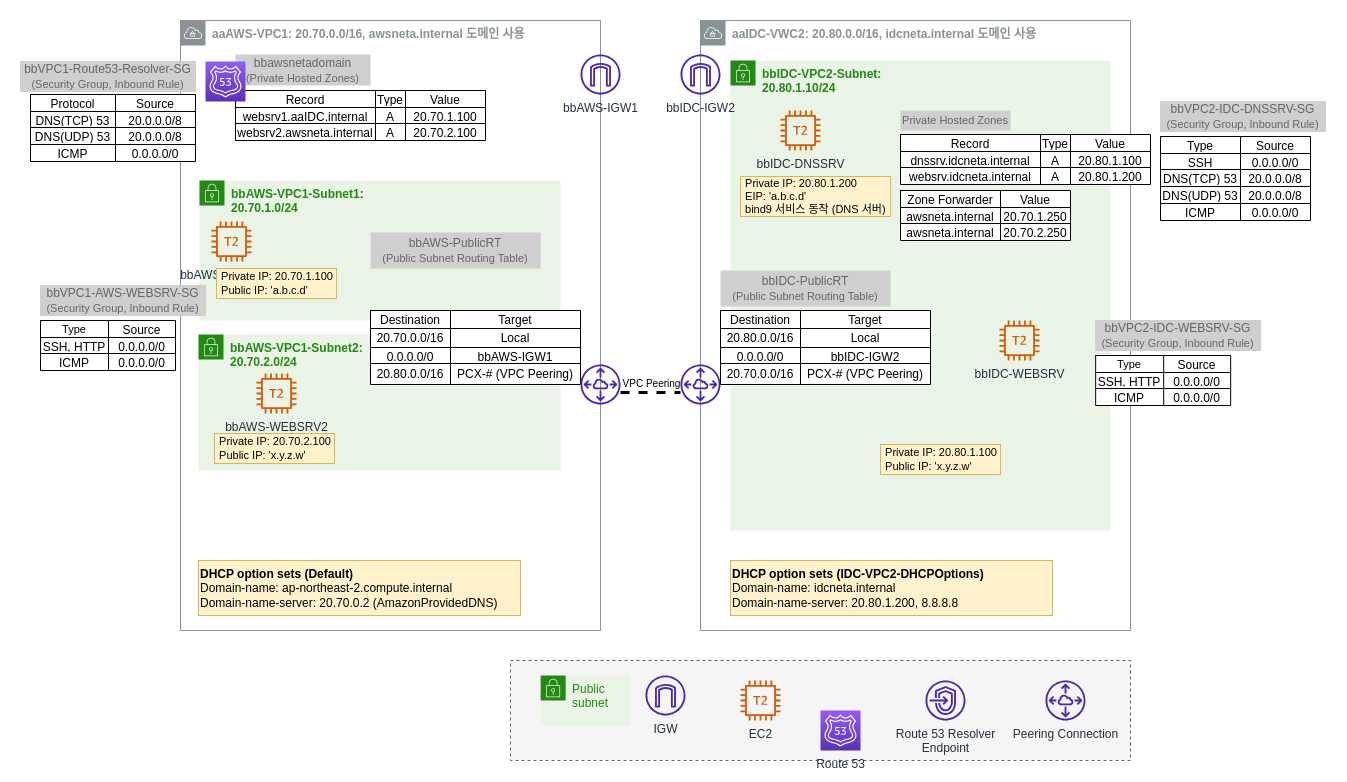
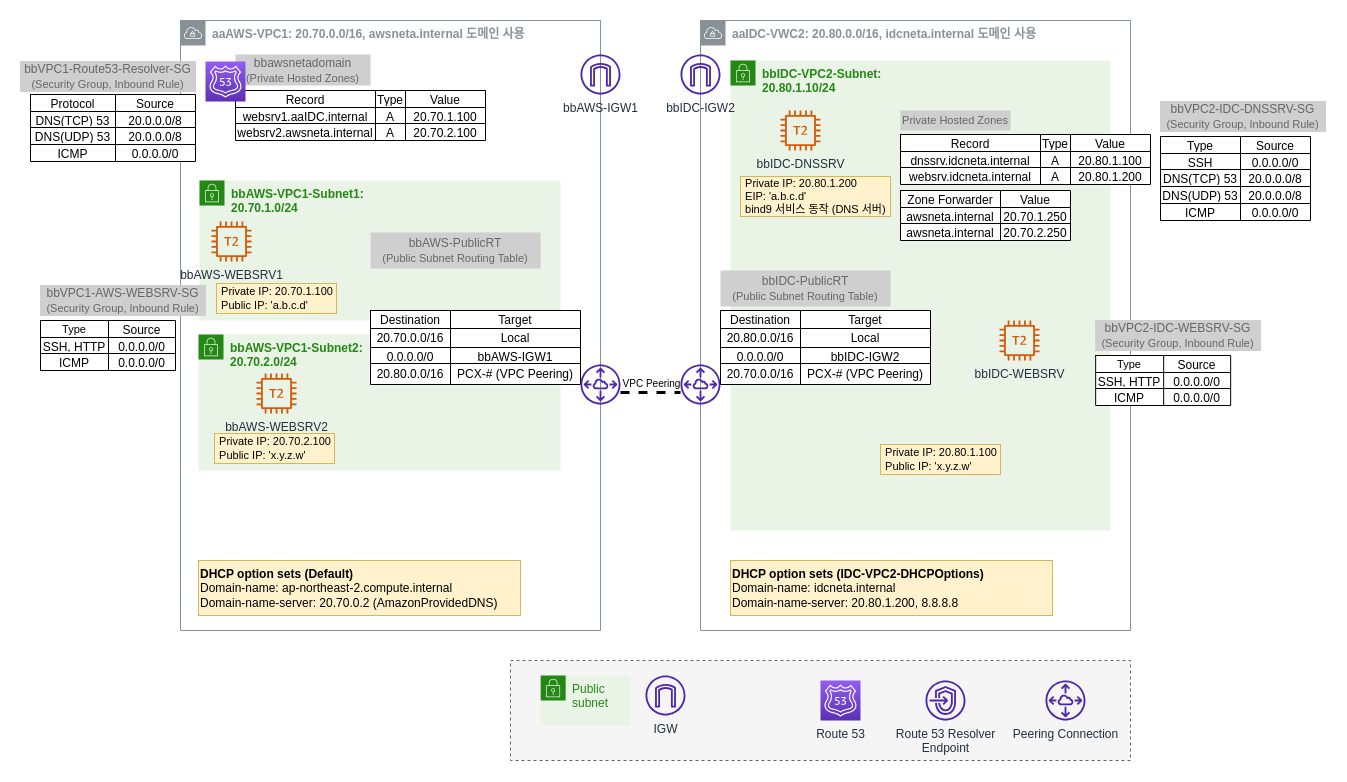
(277, 284) -> (277, 299)
(761, 701) -> none
(841, 731) -> (841, 701)
